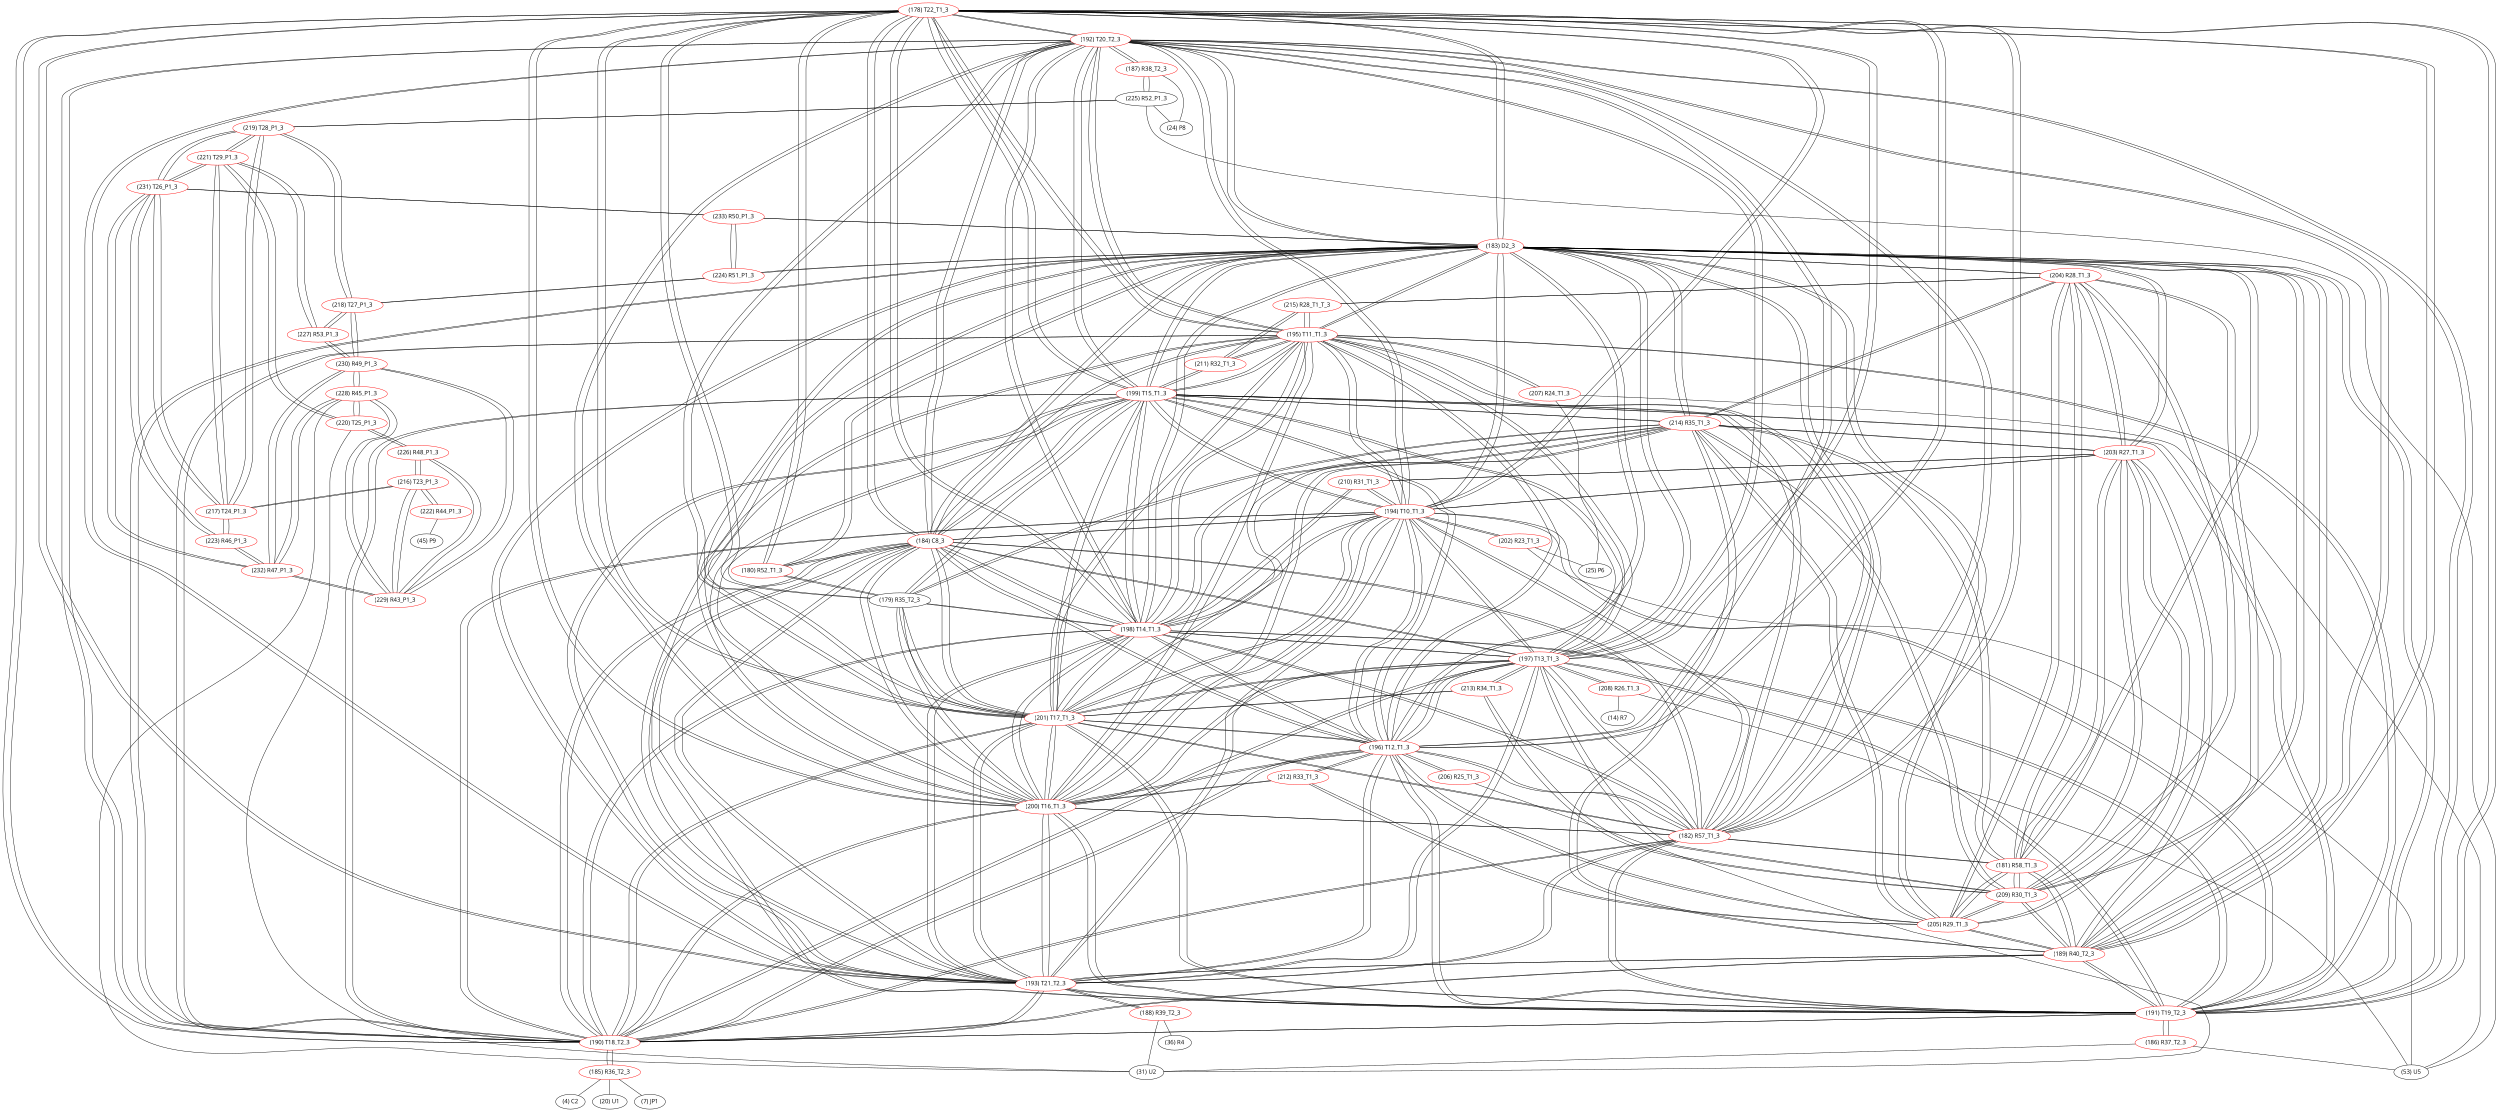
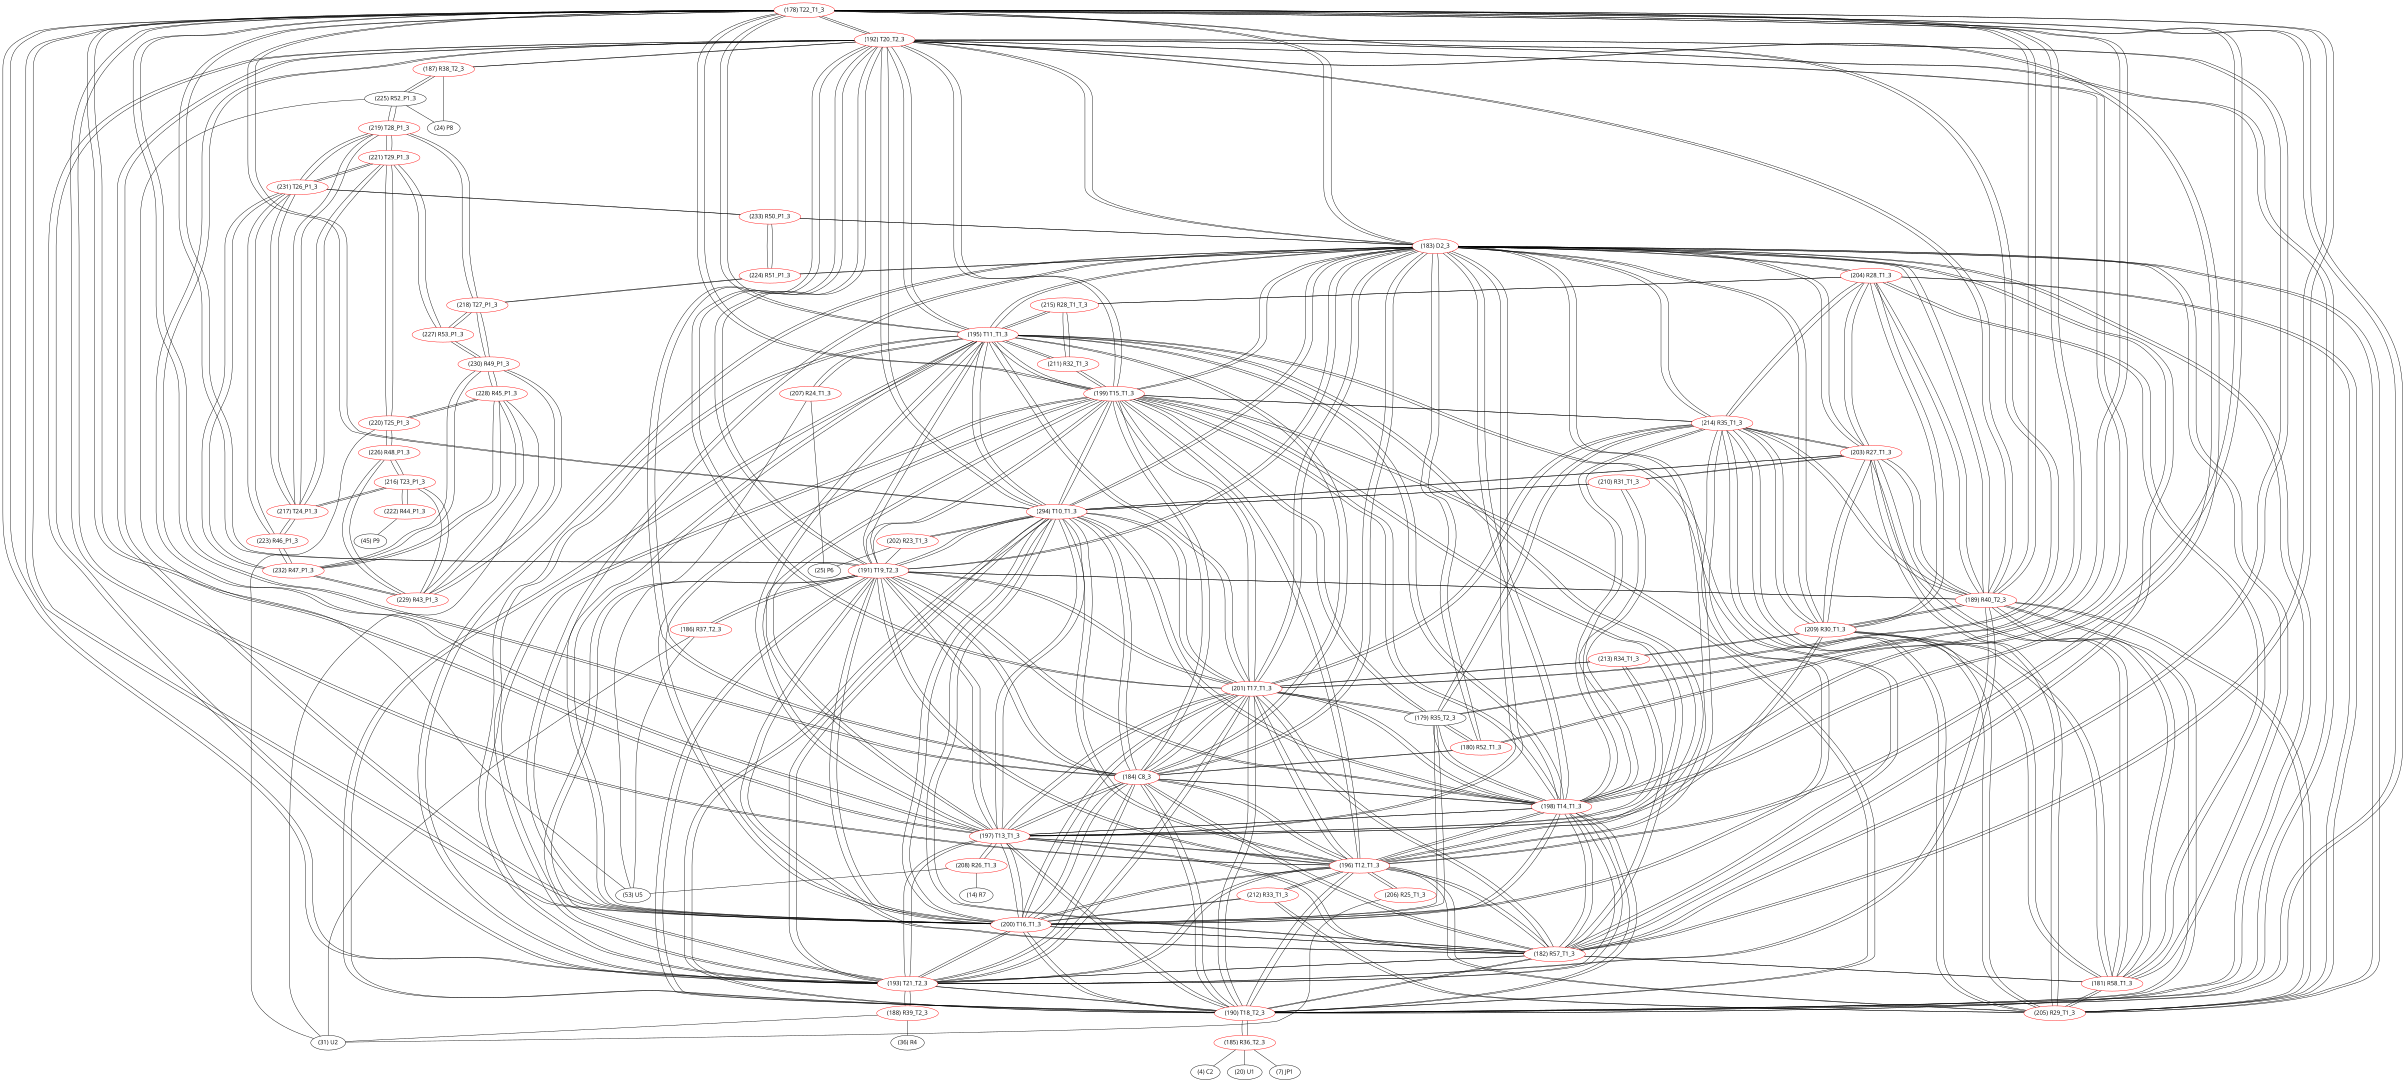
(1405, 512) -> (1057, 512)
(2049, 657) -> (893, 556)
